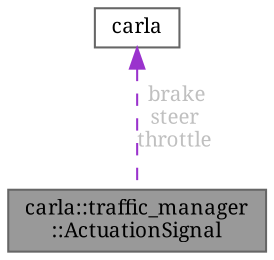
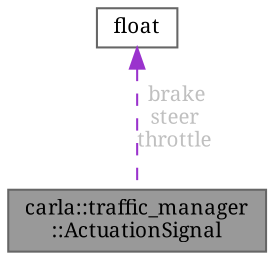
(137, 28) -> (137, 28)
